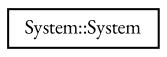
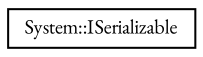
(83, 28) -> (102, 28)
